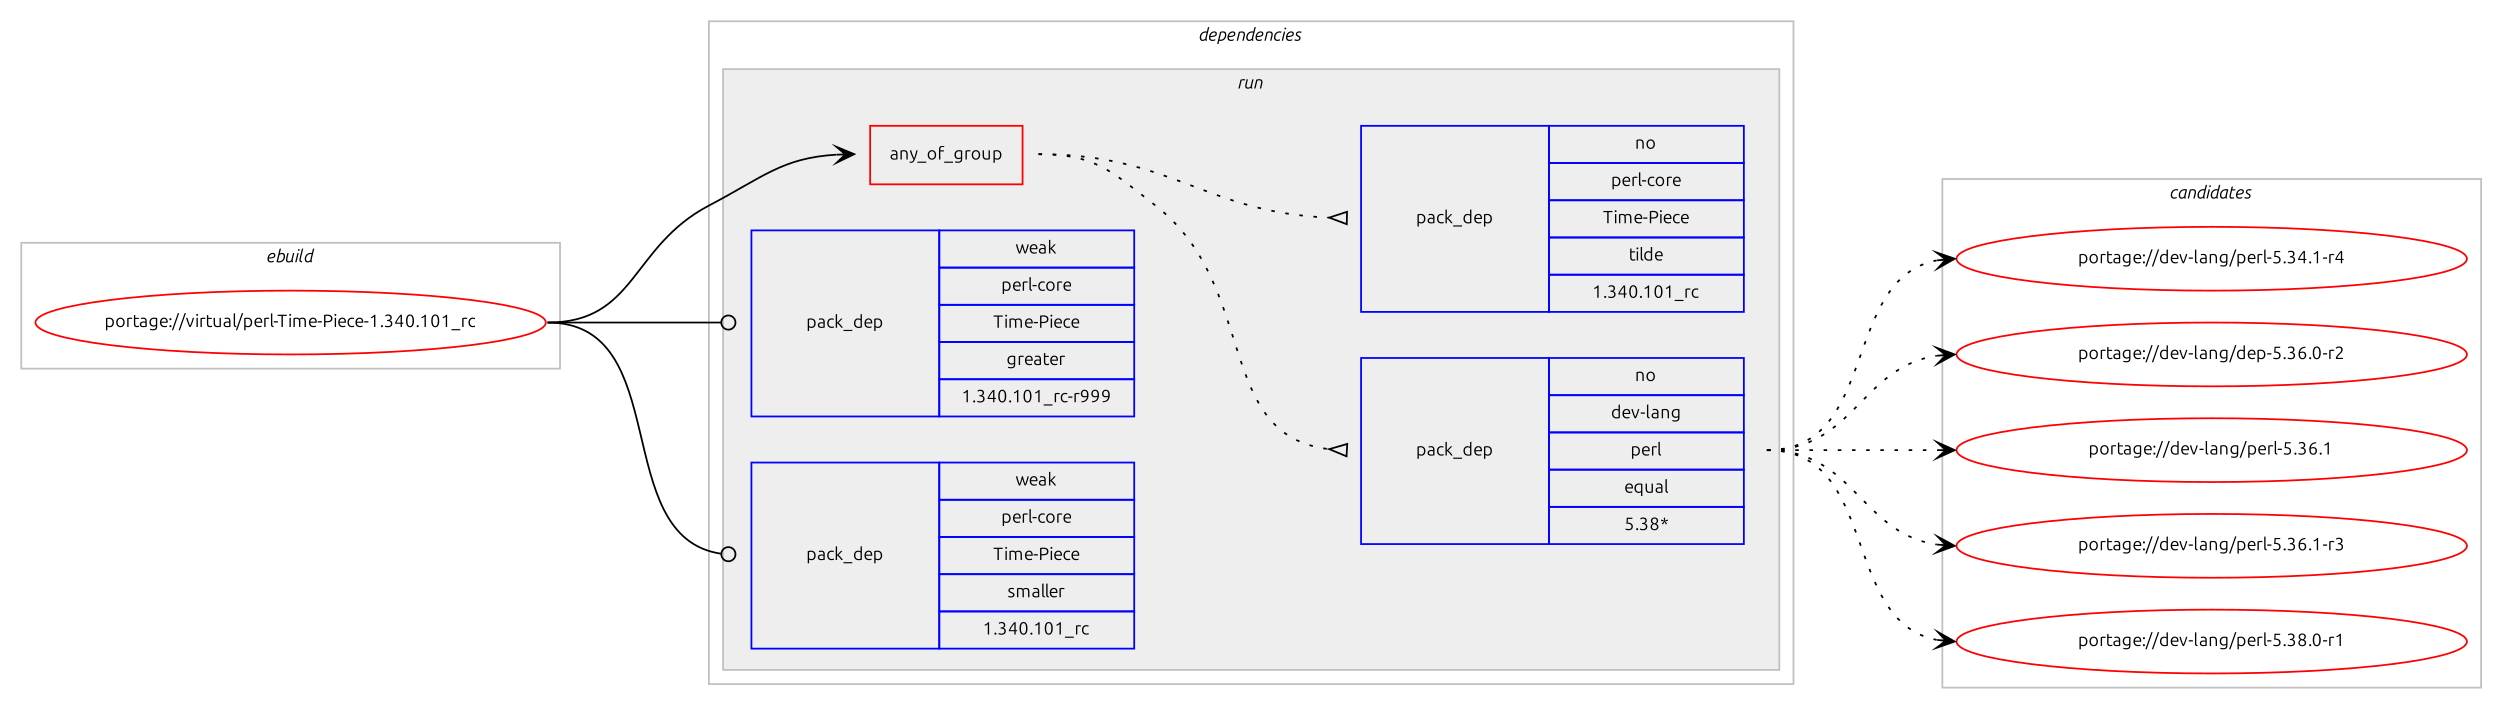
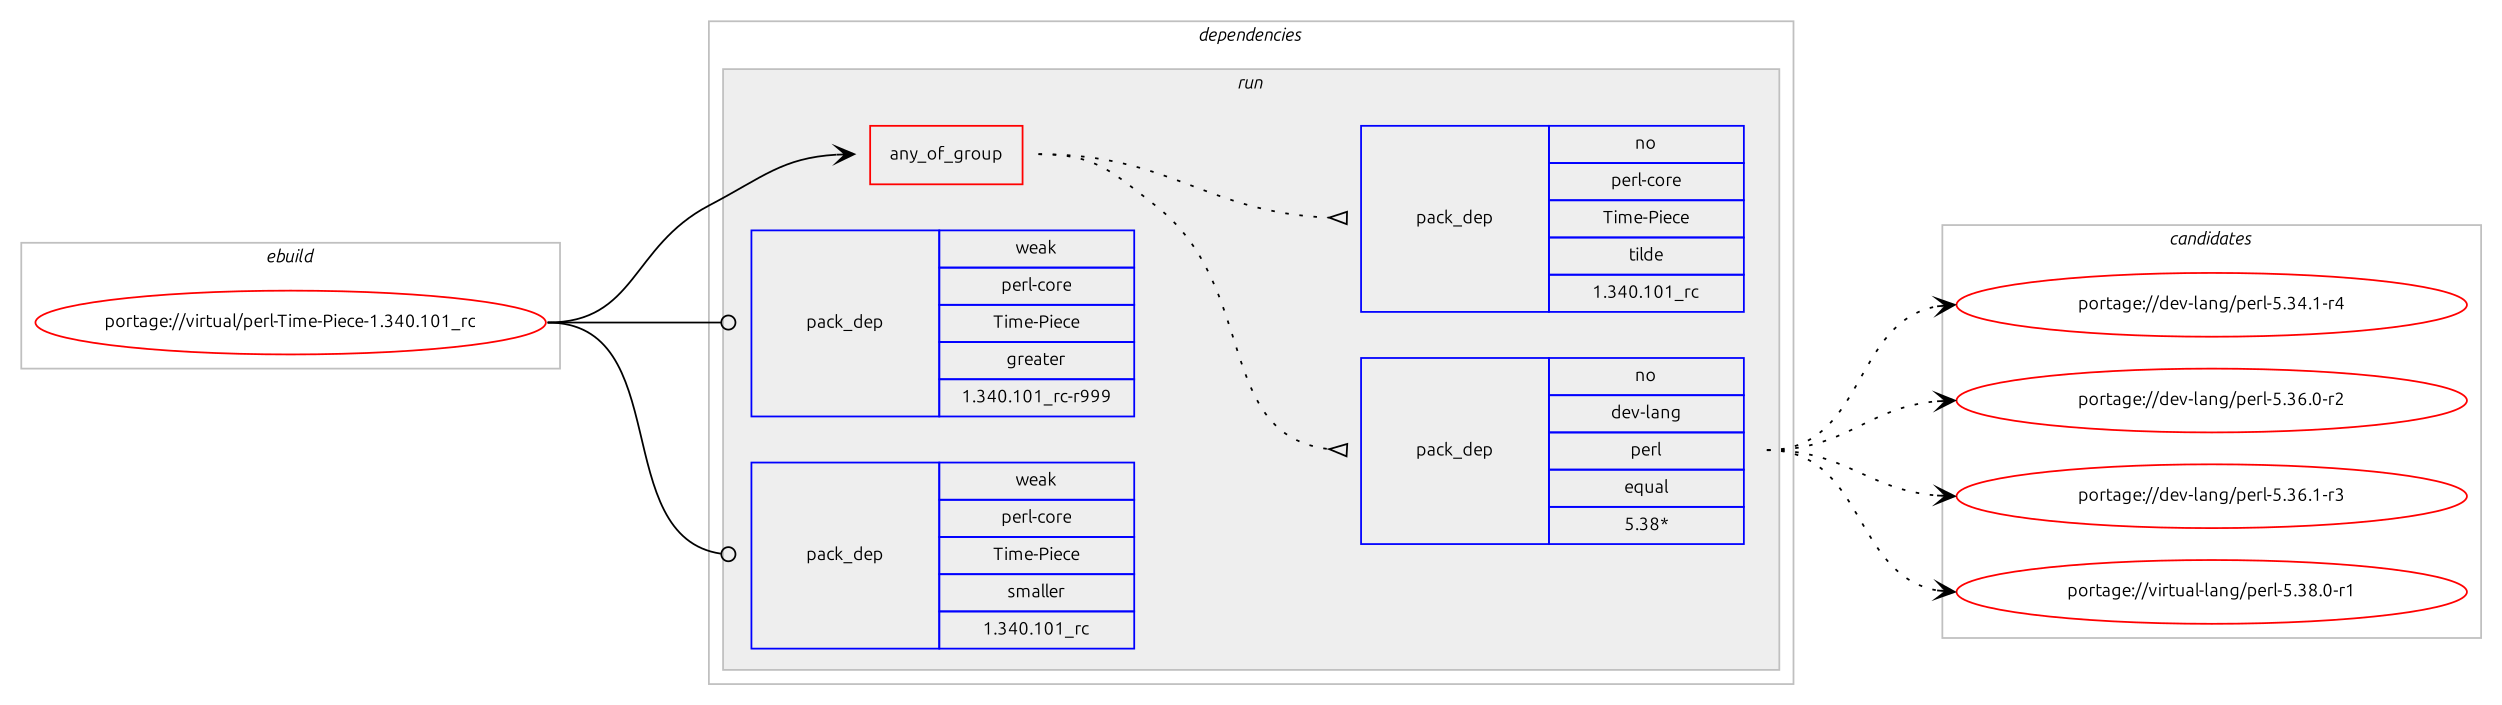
(2212, 354) -> (2212, 401)
(2212, 450) -> none
(2212, 642) -> (2212, 592)
